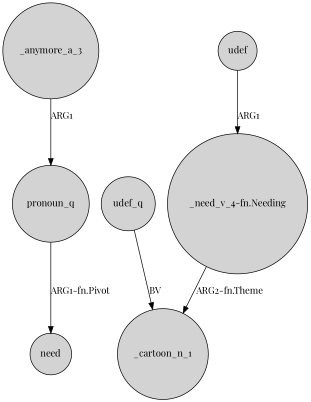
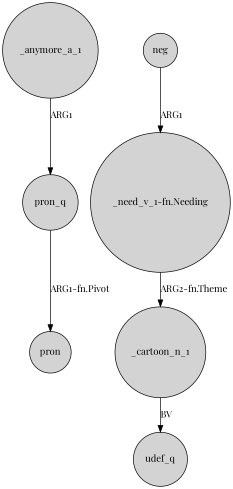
(51, 51) -> (50, 50)
(238, 51) -> (160, 50)
(51, 204) -> (50, 202)
(238, 204) -> (160, 202)
(143, 266) -> (160, 412)
(51, 354) -> (50, 352)
